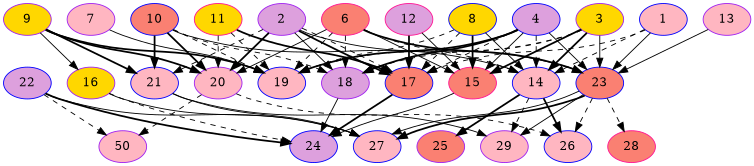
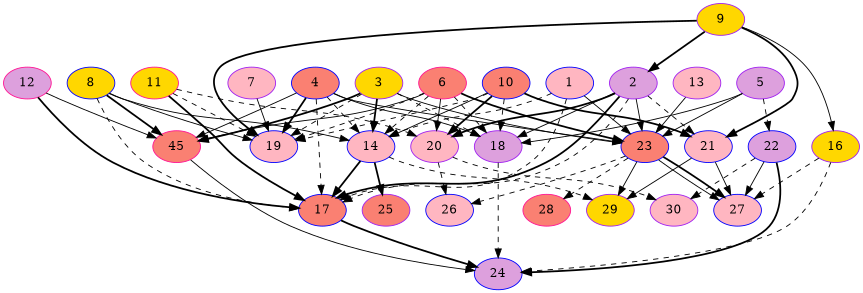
(536, 19) -> (315, 83)
(118, 50) -> (681, 49)
(382, 50) -> (179, 119)
(445, 50) -> (402, 114)
(473, 83) -> (177, 147)
none -> (761, 83)
(333, 108) -> (498, 206)
(550, 111) -> (349, 175)
(229, 115) -> (790, 176)
(123, 147) -> (674, 210)
(504, 147) -> (610, 210)
